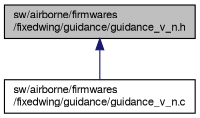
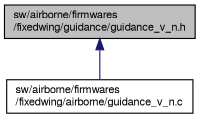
(100, 96) -> (100, 96)
